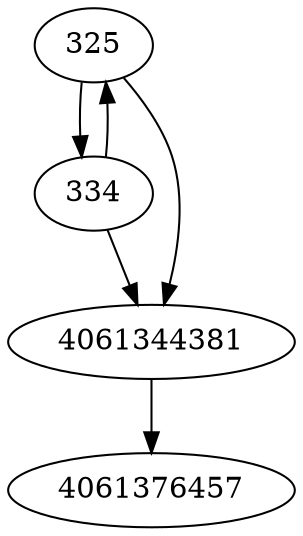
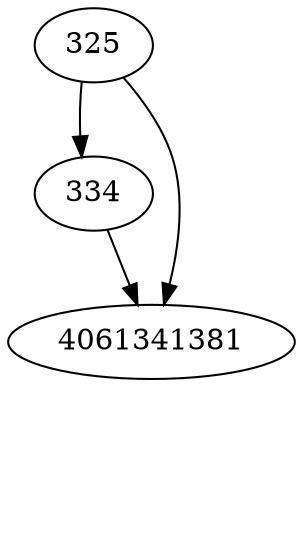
(108, 130) -> none
(151, 342) -> (151, 342)
(151, 490) -> none
